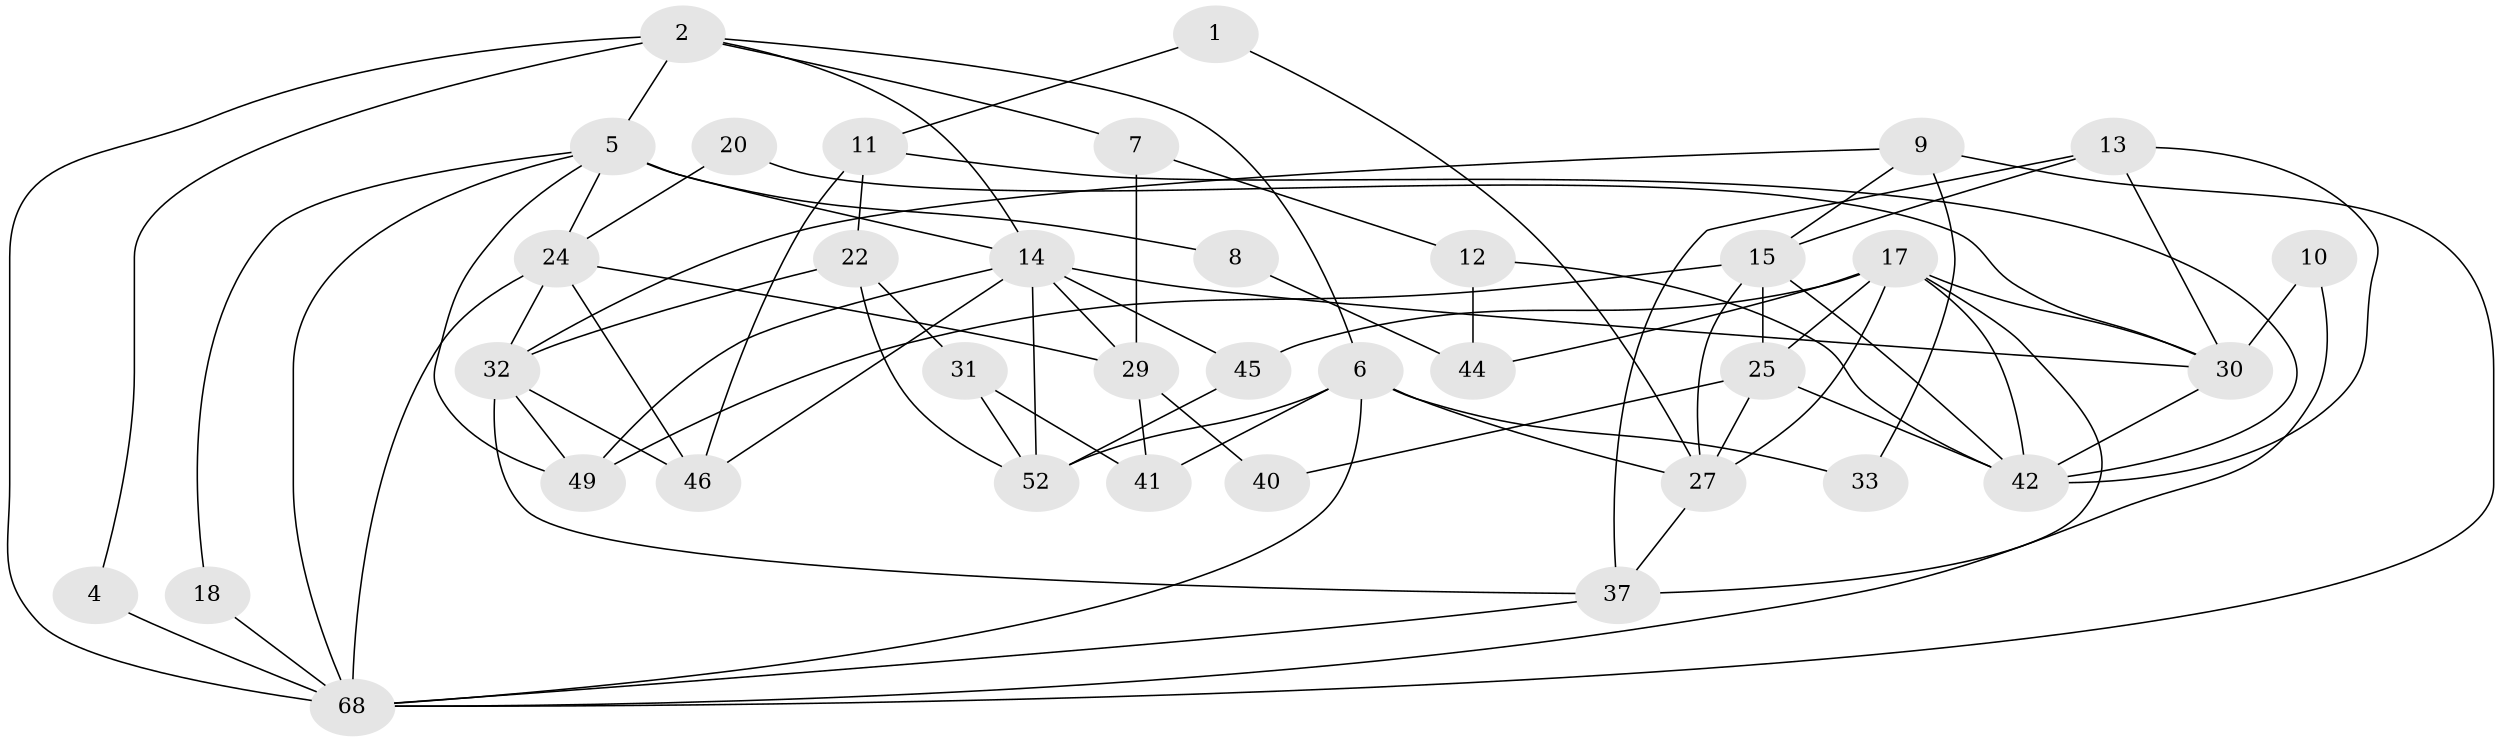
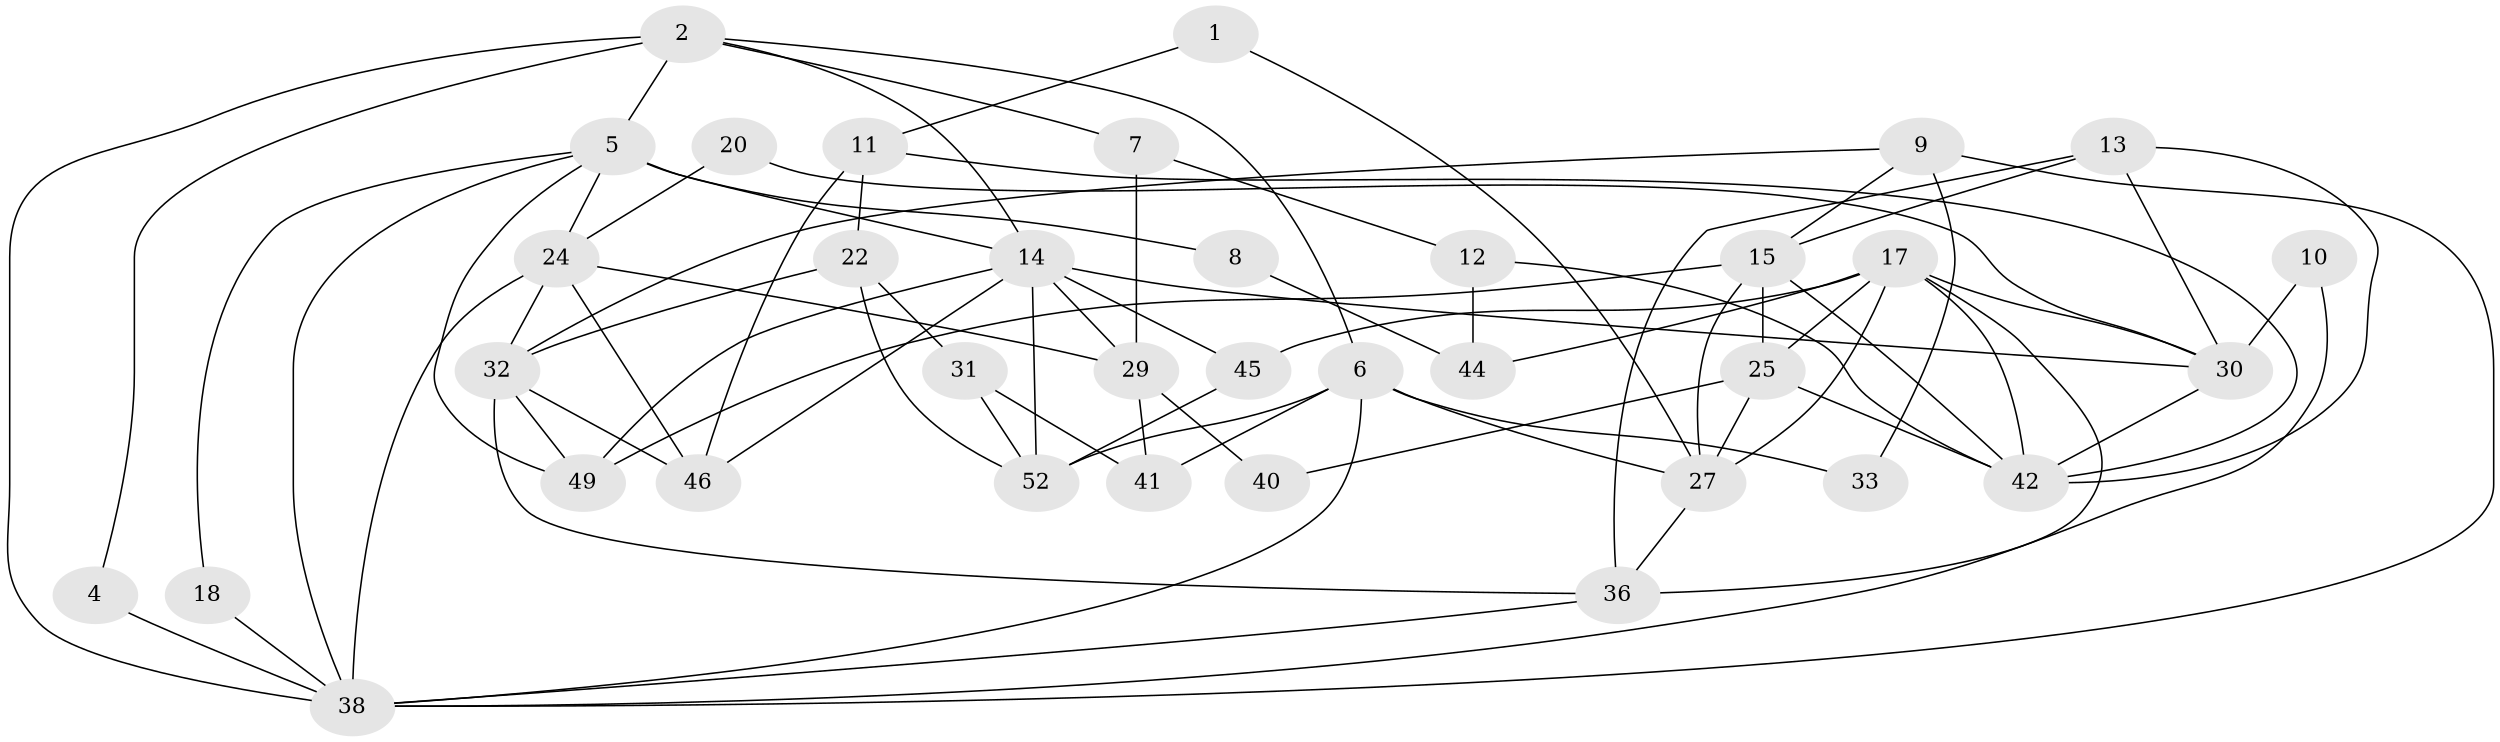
(1618, 595) -> (1618, 595)
(353, 707) -> (353, 707)
